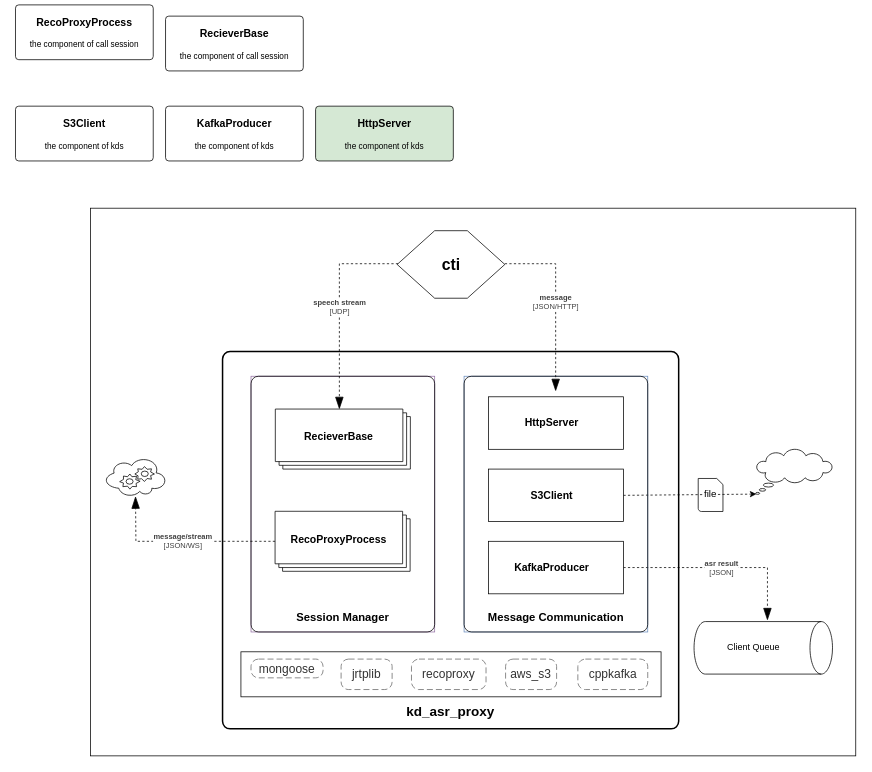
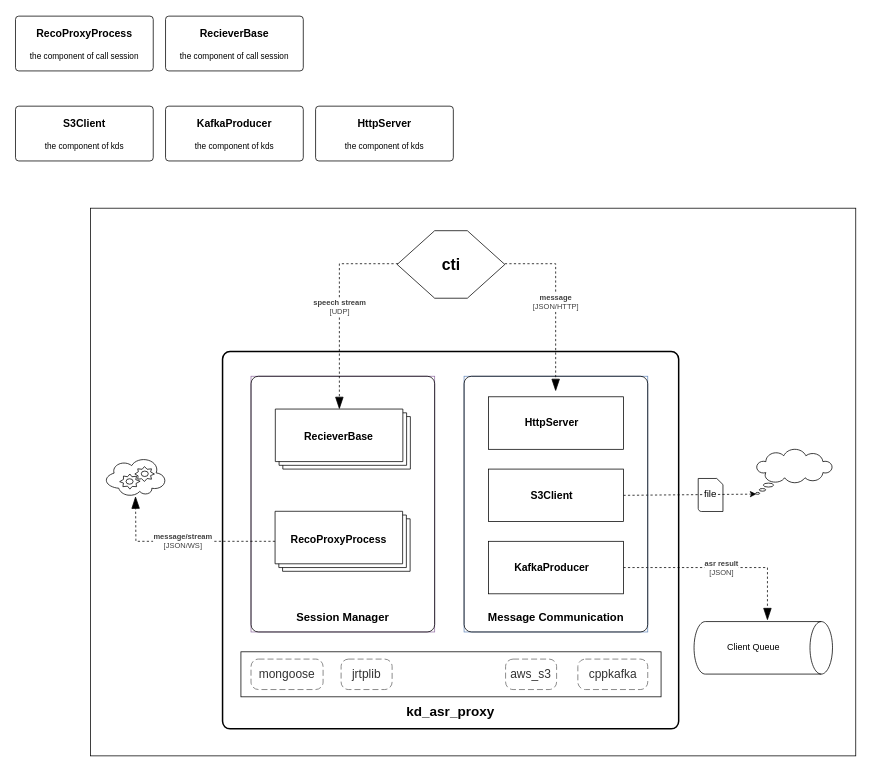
(84, 32) -> (84, 44)
(384, 134) -> (384, 134)
(287, 668) -> (287, 674)
(448, 674) -> none
